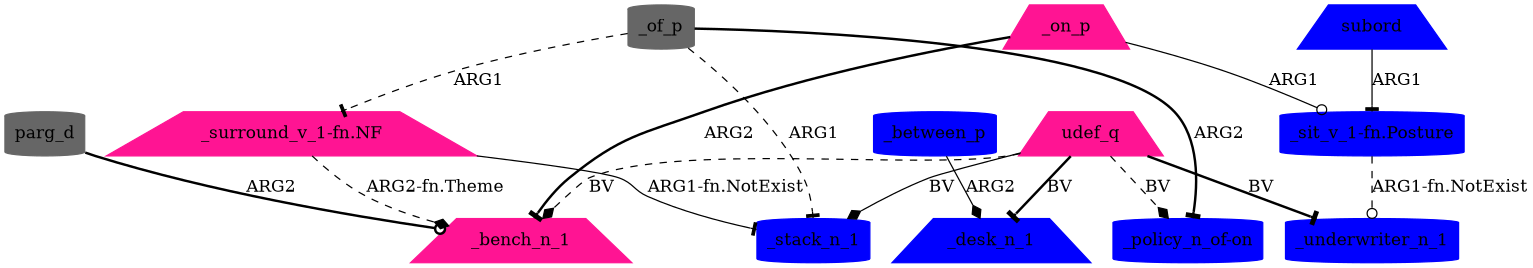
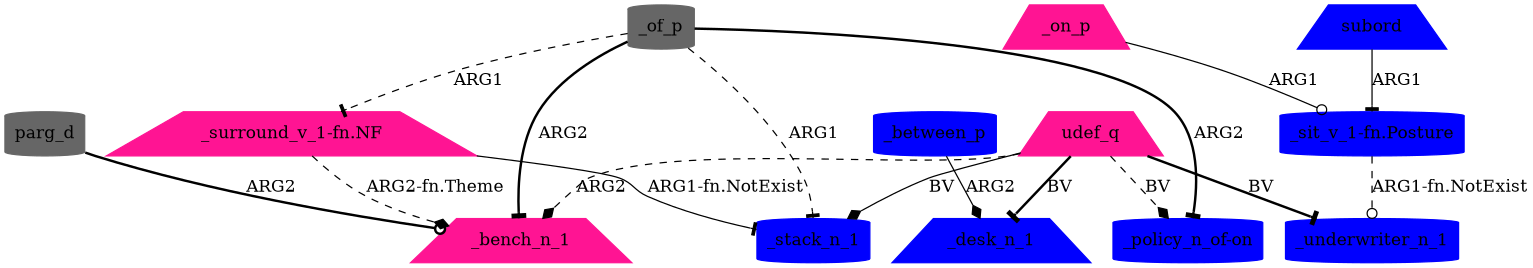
(760, 94) -> (542, 107)
(602, 187) -> (602, 187)
